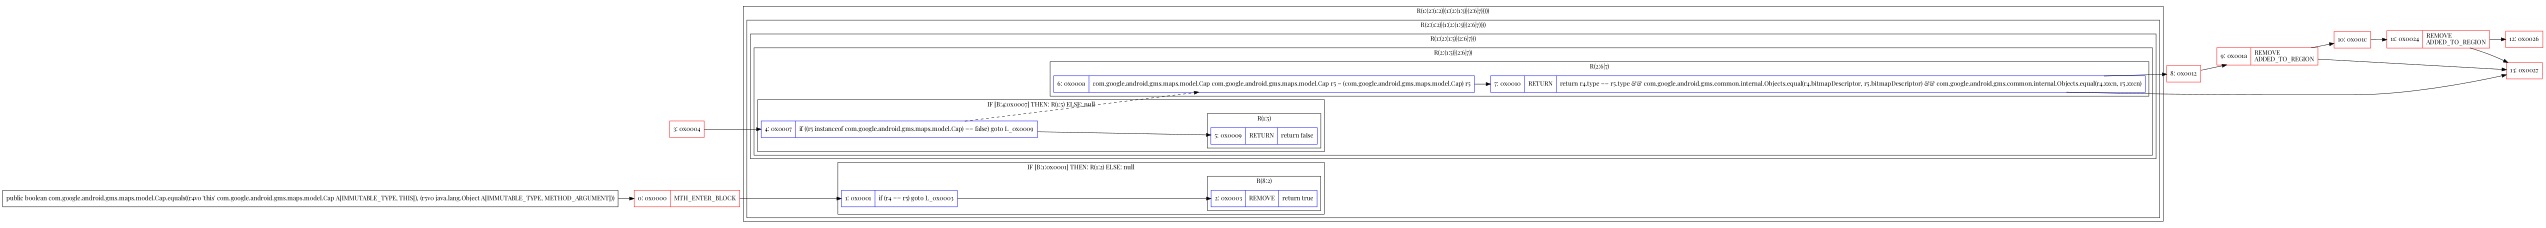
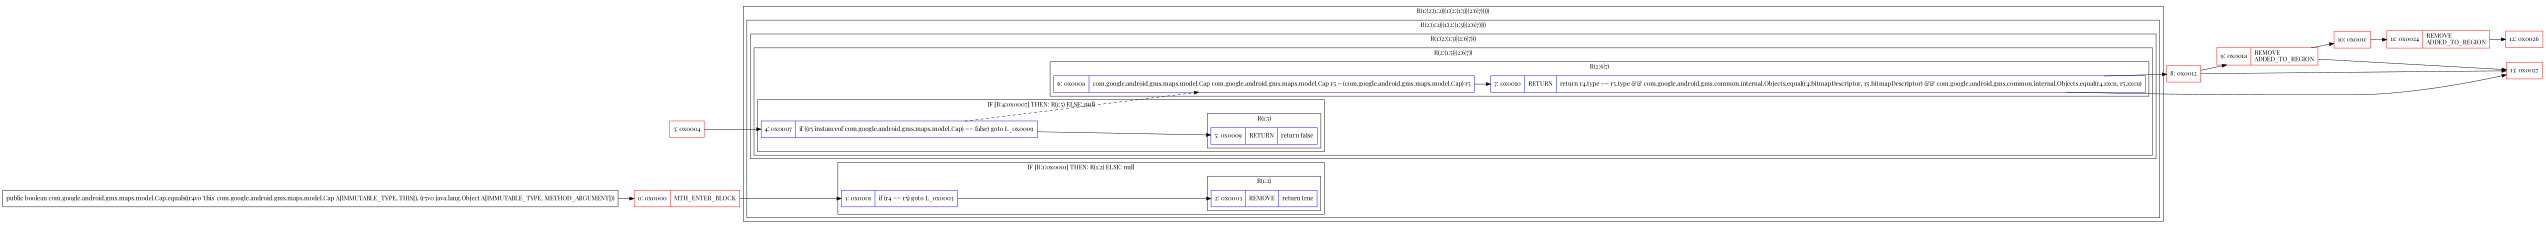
(2487, 54) -> (2351, 72)
(1264, 181) -> (1264, 181)
